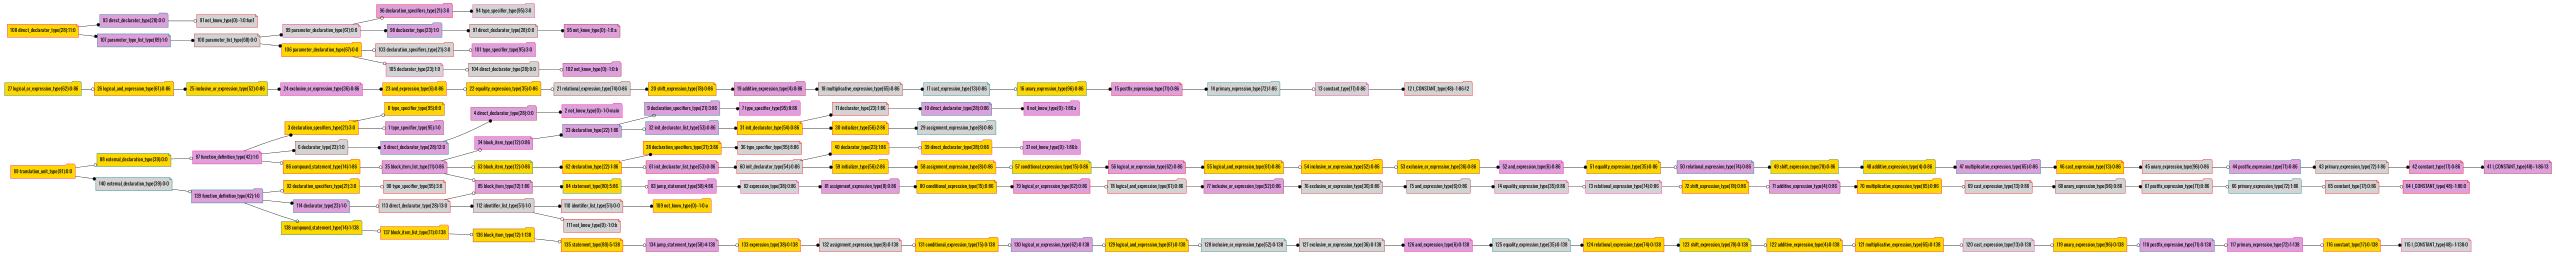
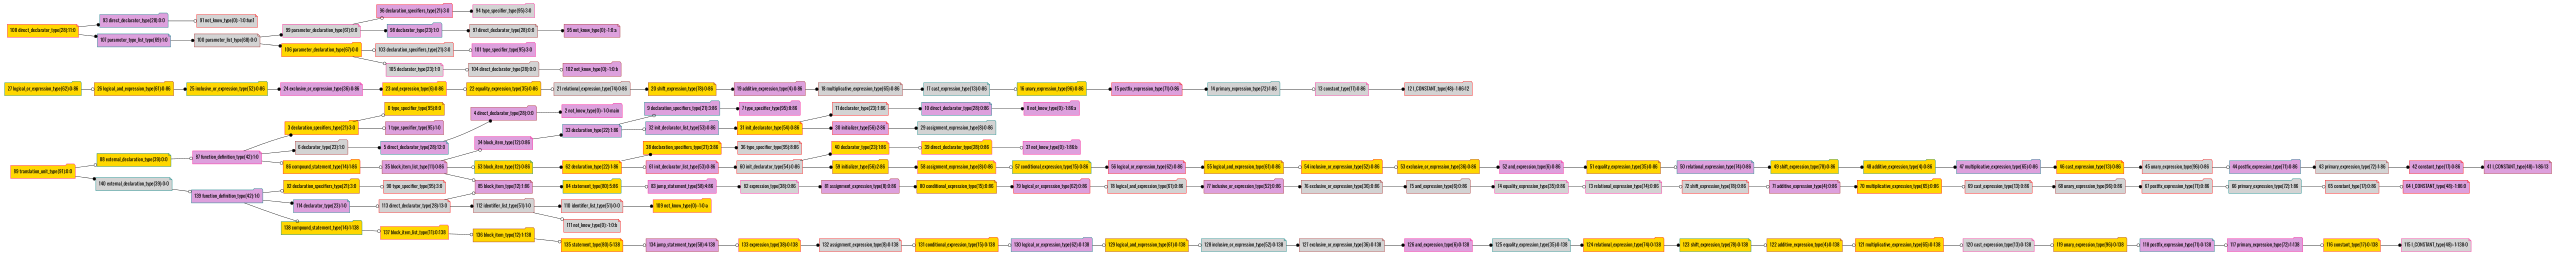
(860, 128) -> (860, 128)
(1715, 187) -> (1715, 187)
